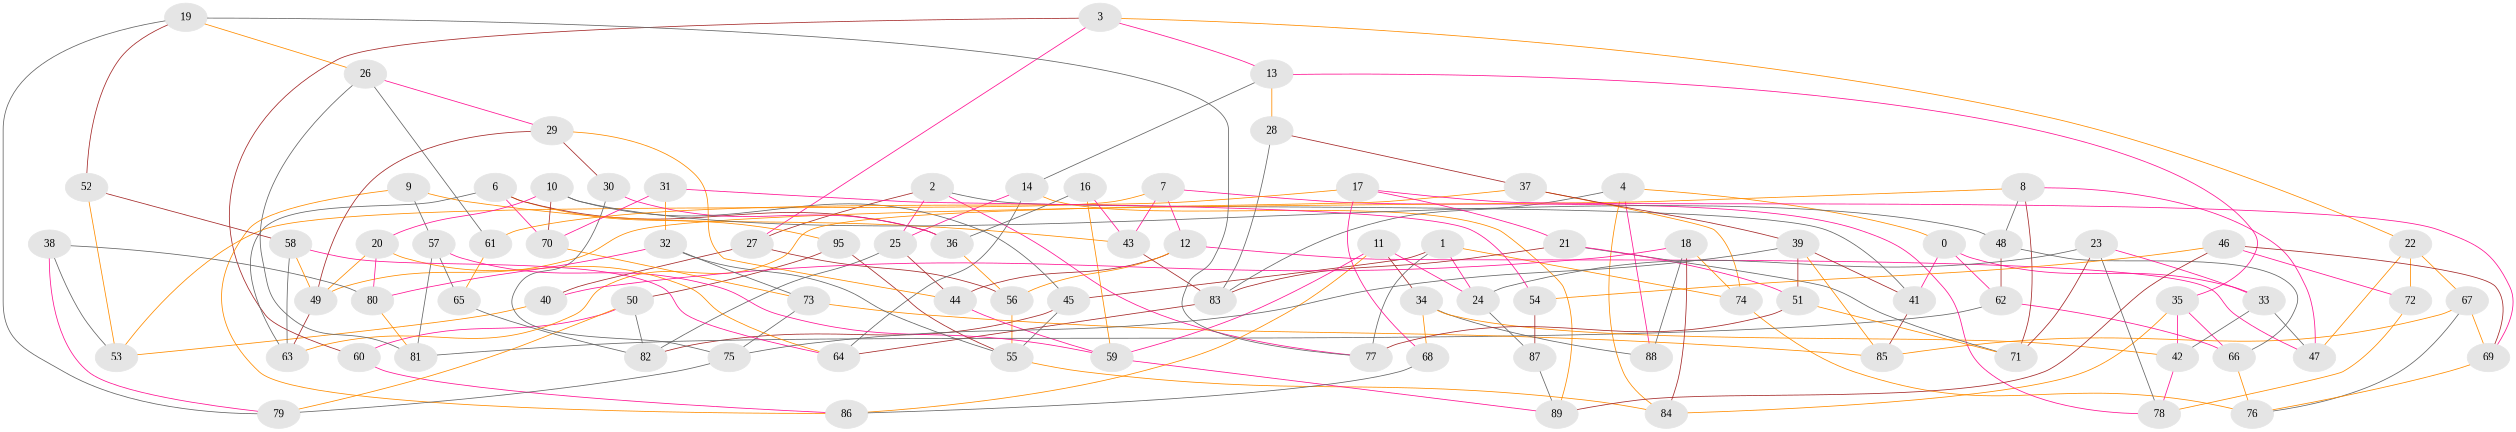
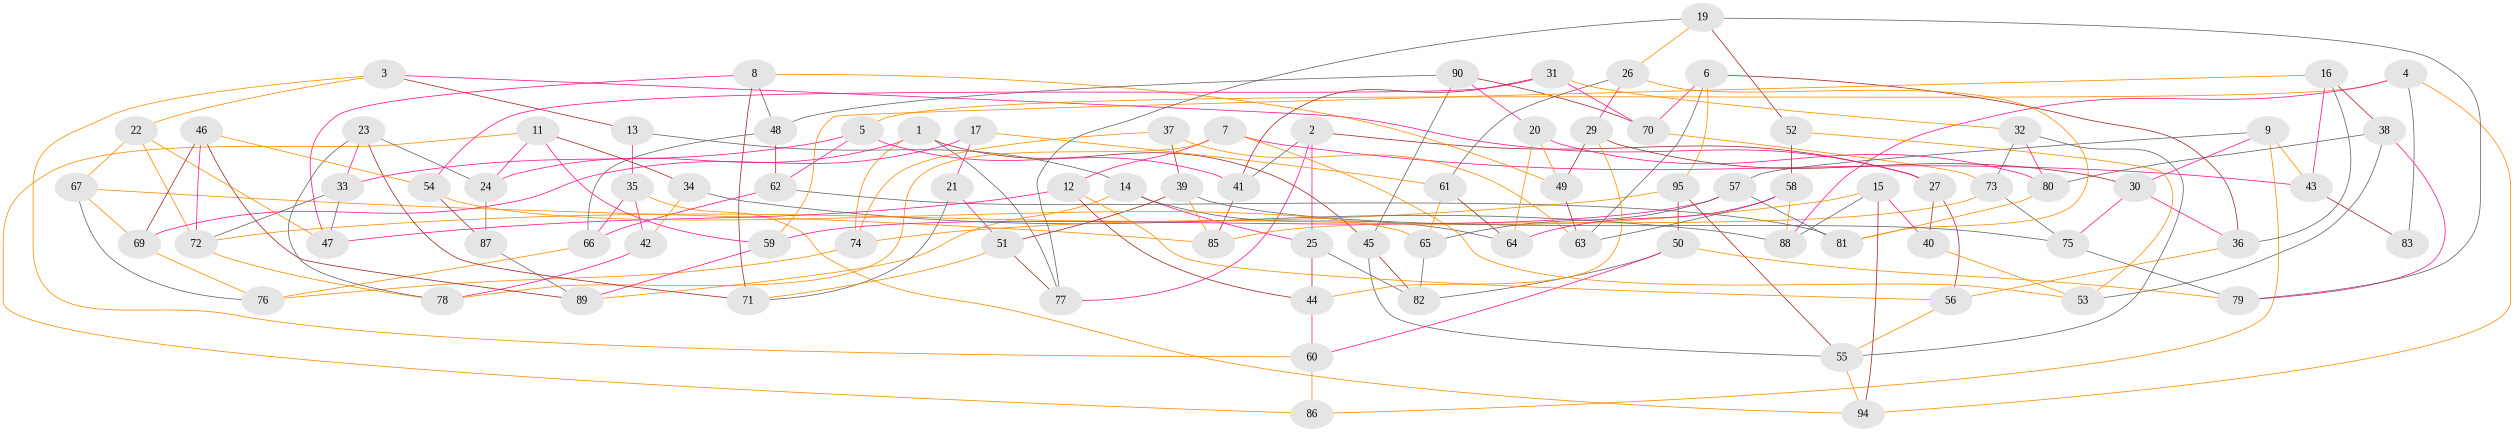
(512, 35) -> (428, 335)
(1188, 43) -> (508, 102)
none -> (2355, 102)
(1272, 131) -> none
none -> (2187, 165)
(552, 187) -> (1458, 74)
none -> (1000, 214)
(1779, 215) -> (885, 258)
none -> (937, 218)
(1686, 244) -> (1878, 187)
(1944, 244) -> (862, 131)
(262, 248) -> (2059, 125)
(1387, 266) -> none
(302, 270) -> (1789, 210)
(1856, 272) -> (1370, 90)
(1094, 319) -> (1479, 216)
(524, 320) -> (2101, 216)
(2221, 329) -> (264, 218)
(1032, 332) -> (1312, 329)
(1428, 358) -> none
(599, 399) -> (1312, 386)
(1666, 414) -> (1863, 414)
